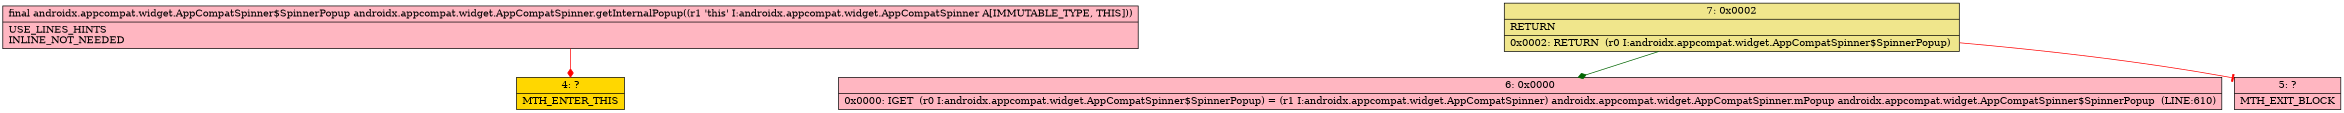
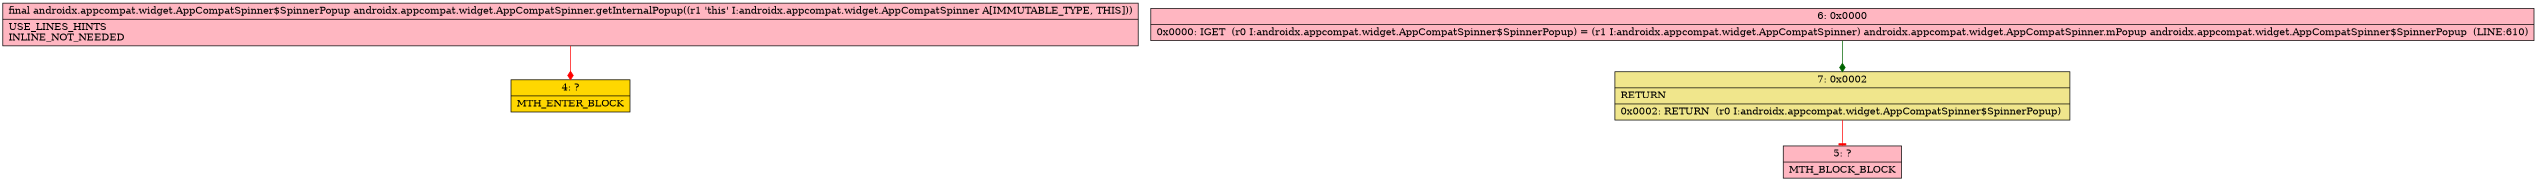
(1622, 63) -> (1842, 52)
(570, 101) -> (570, 104)
(2288, 101) -> (1842, 170)
